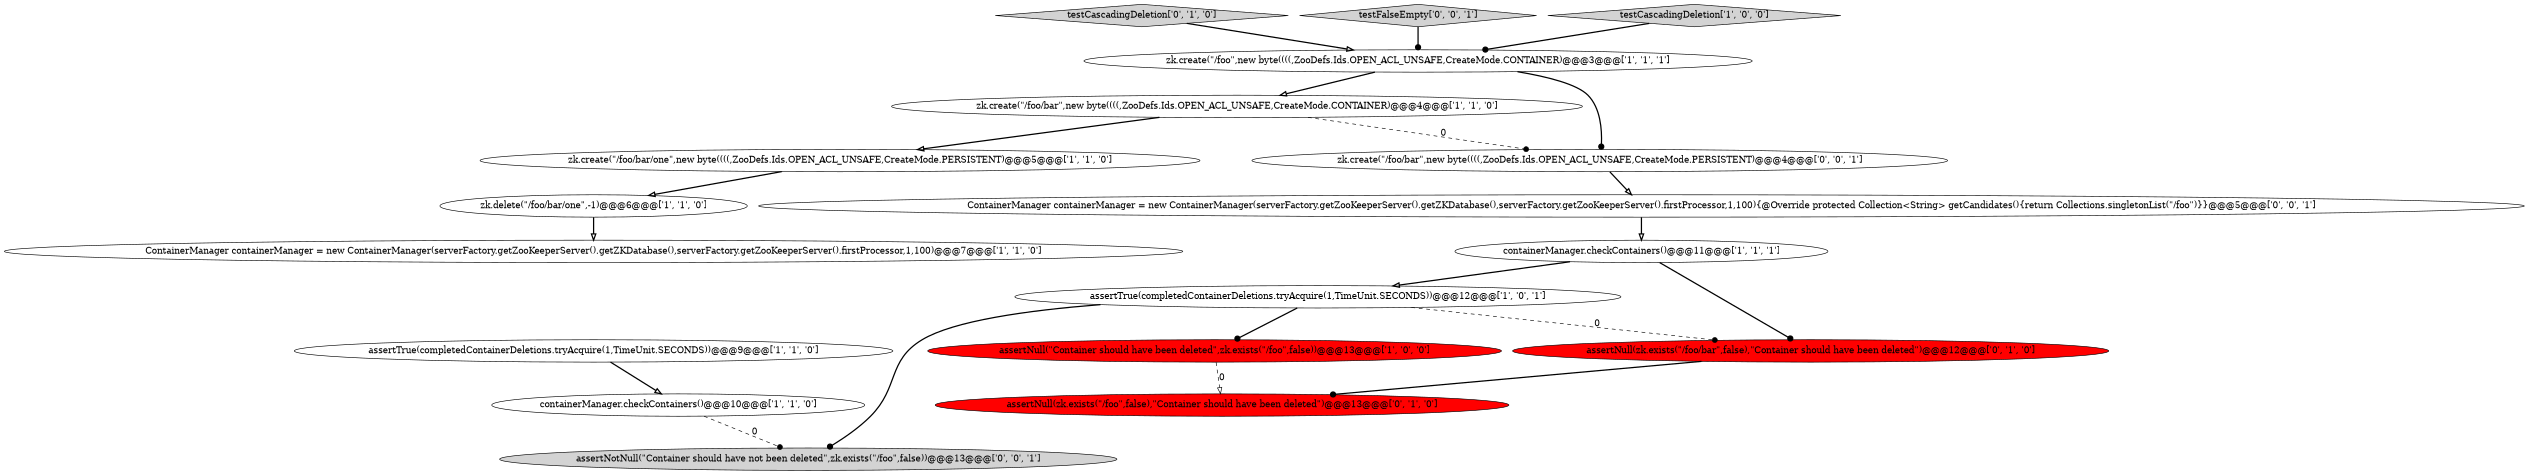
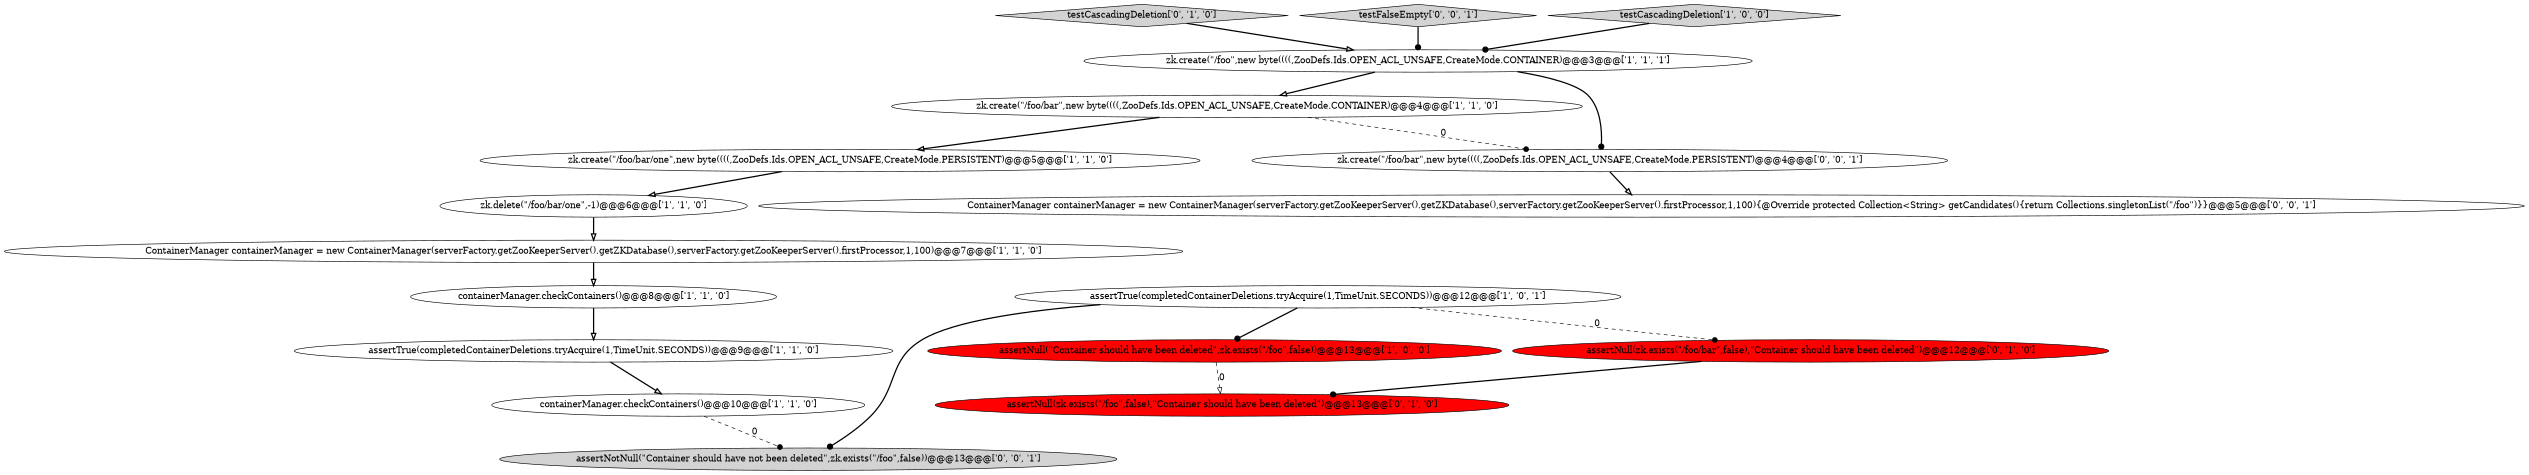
(1641, 251) -> none
none -> (594, 297)
